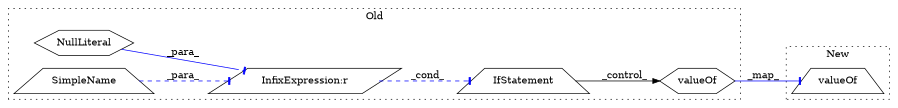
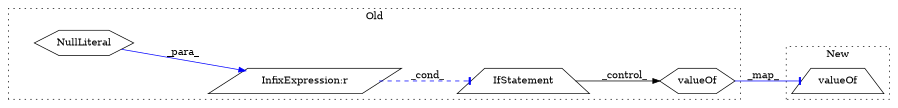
(180, 59) -> (180, 59)
(84, 81) -> none
